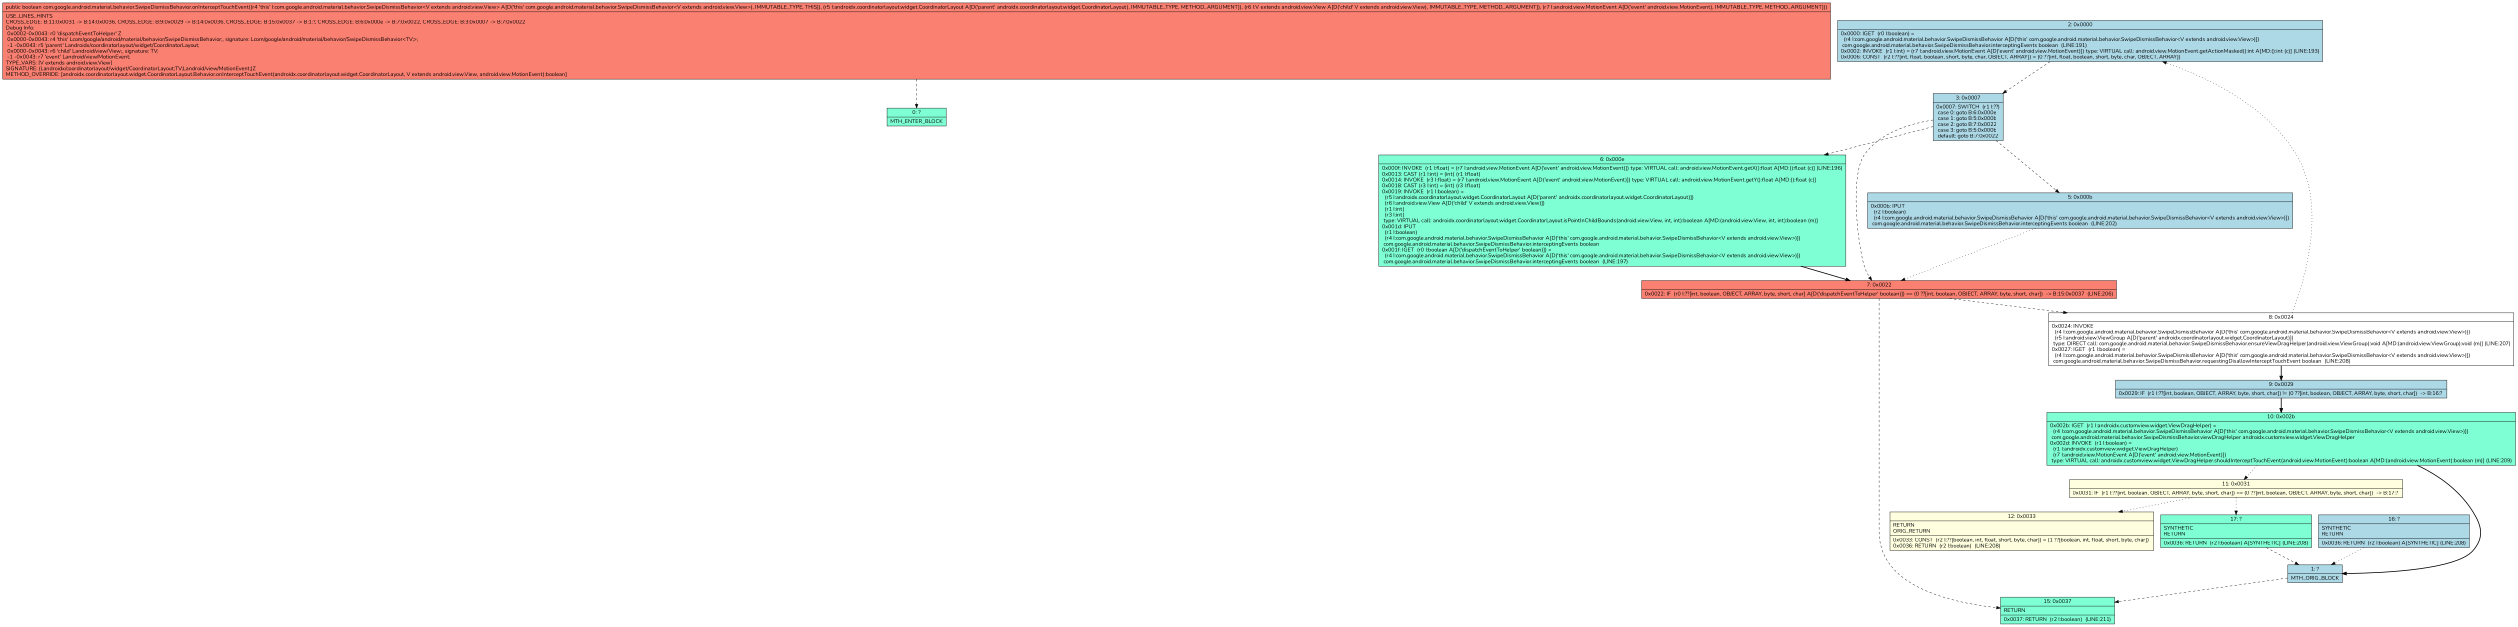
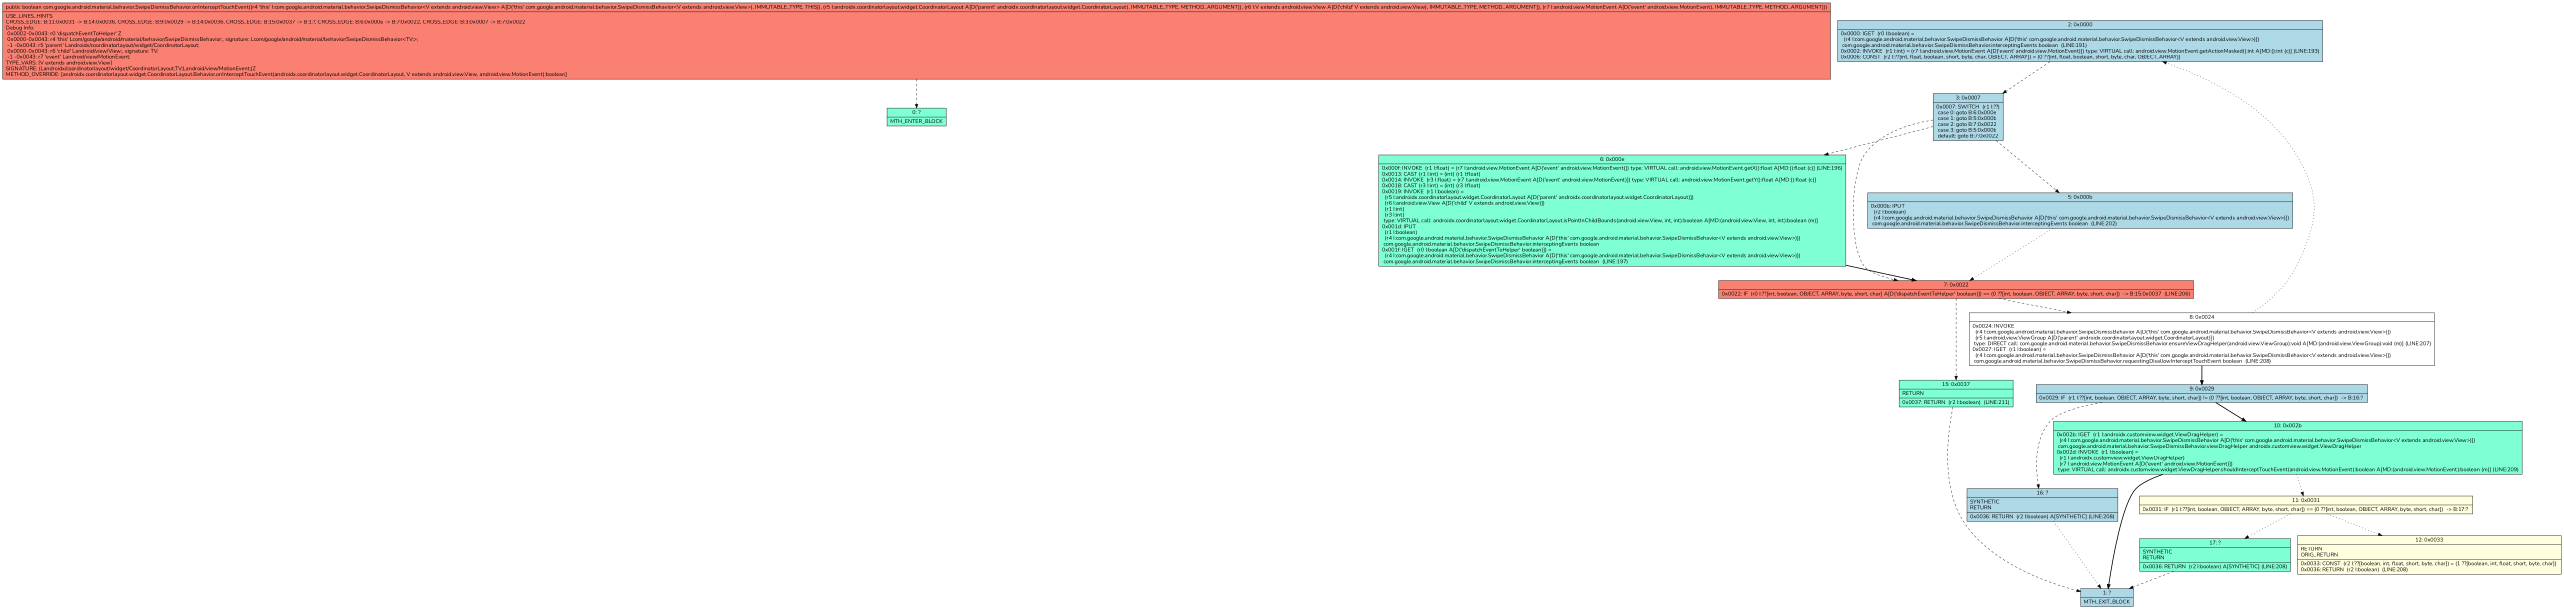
none -> (2047, 426)
(2315, 578) -> (2107, 602)
(2203, 590) -> (1969, 529)
